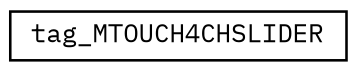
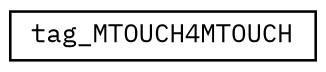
(178, 36) -> (163, 36)
